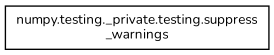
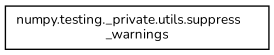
(137, 28) -> (137, 28)
